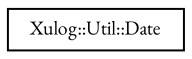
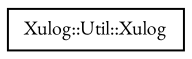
(96, 30) -> (96, 30)
